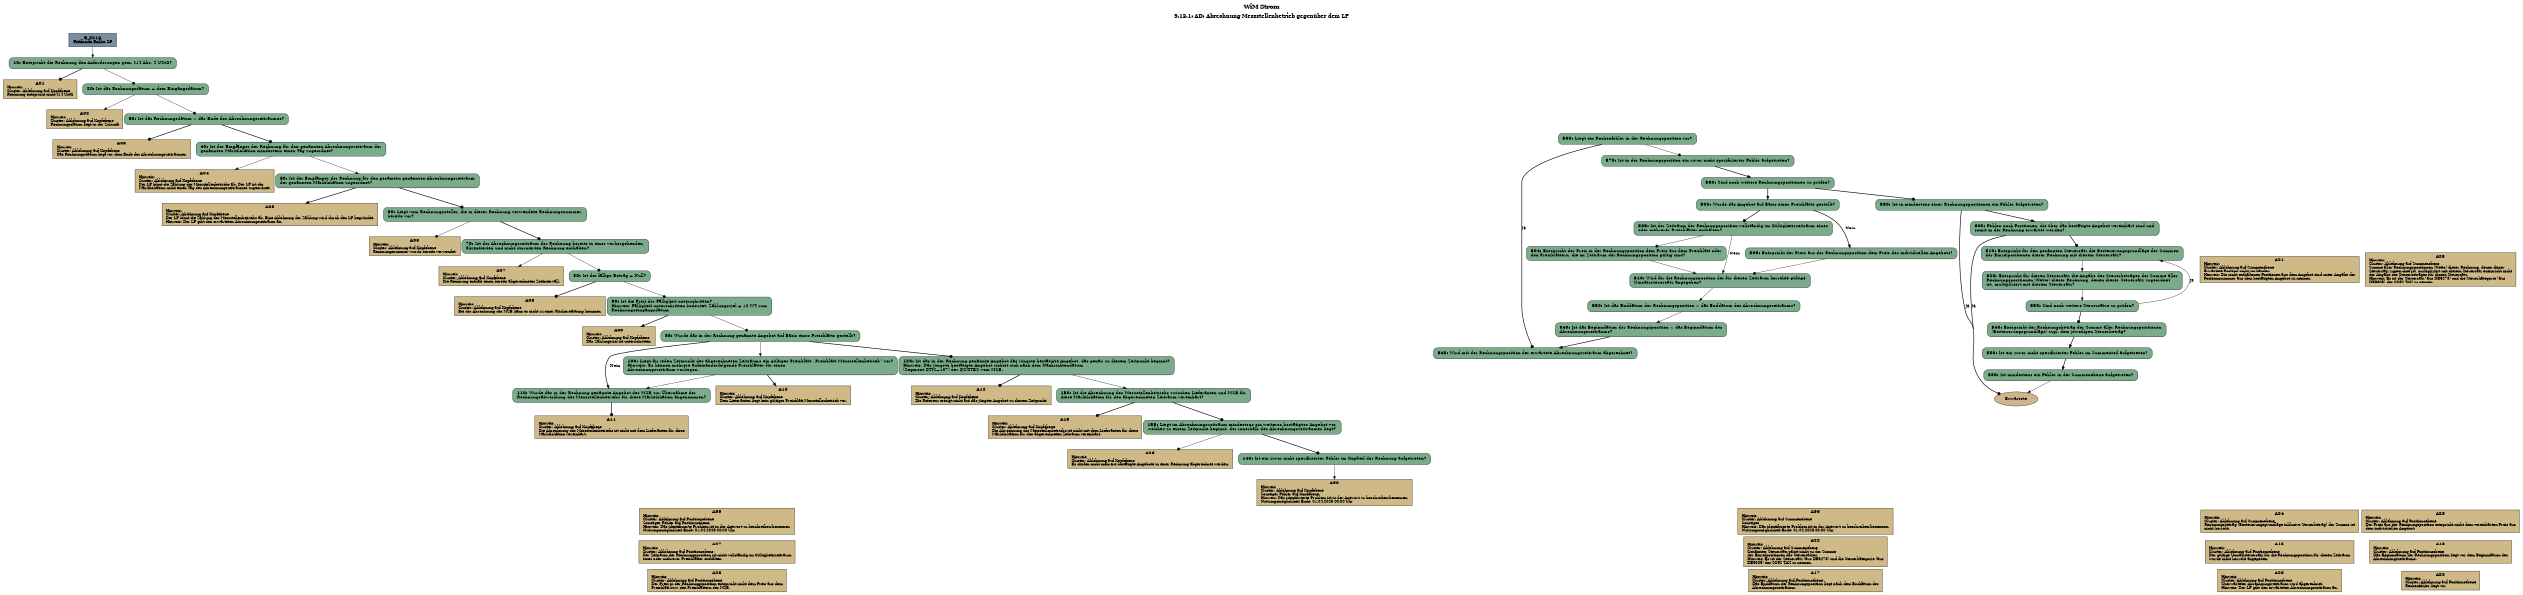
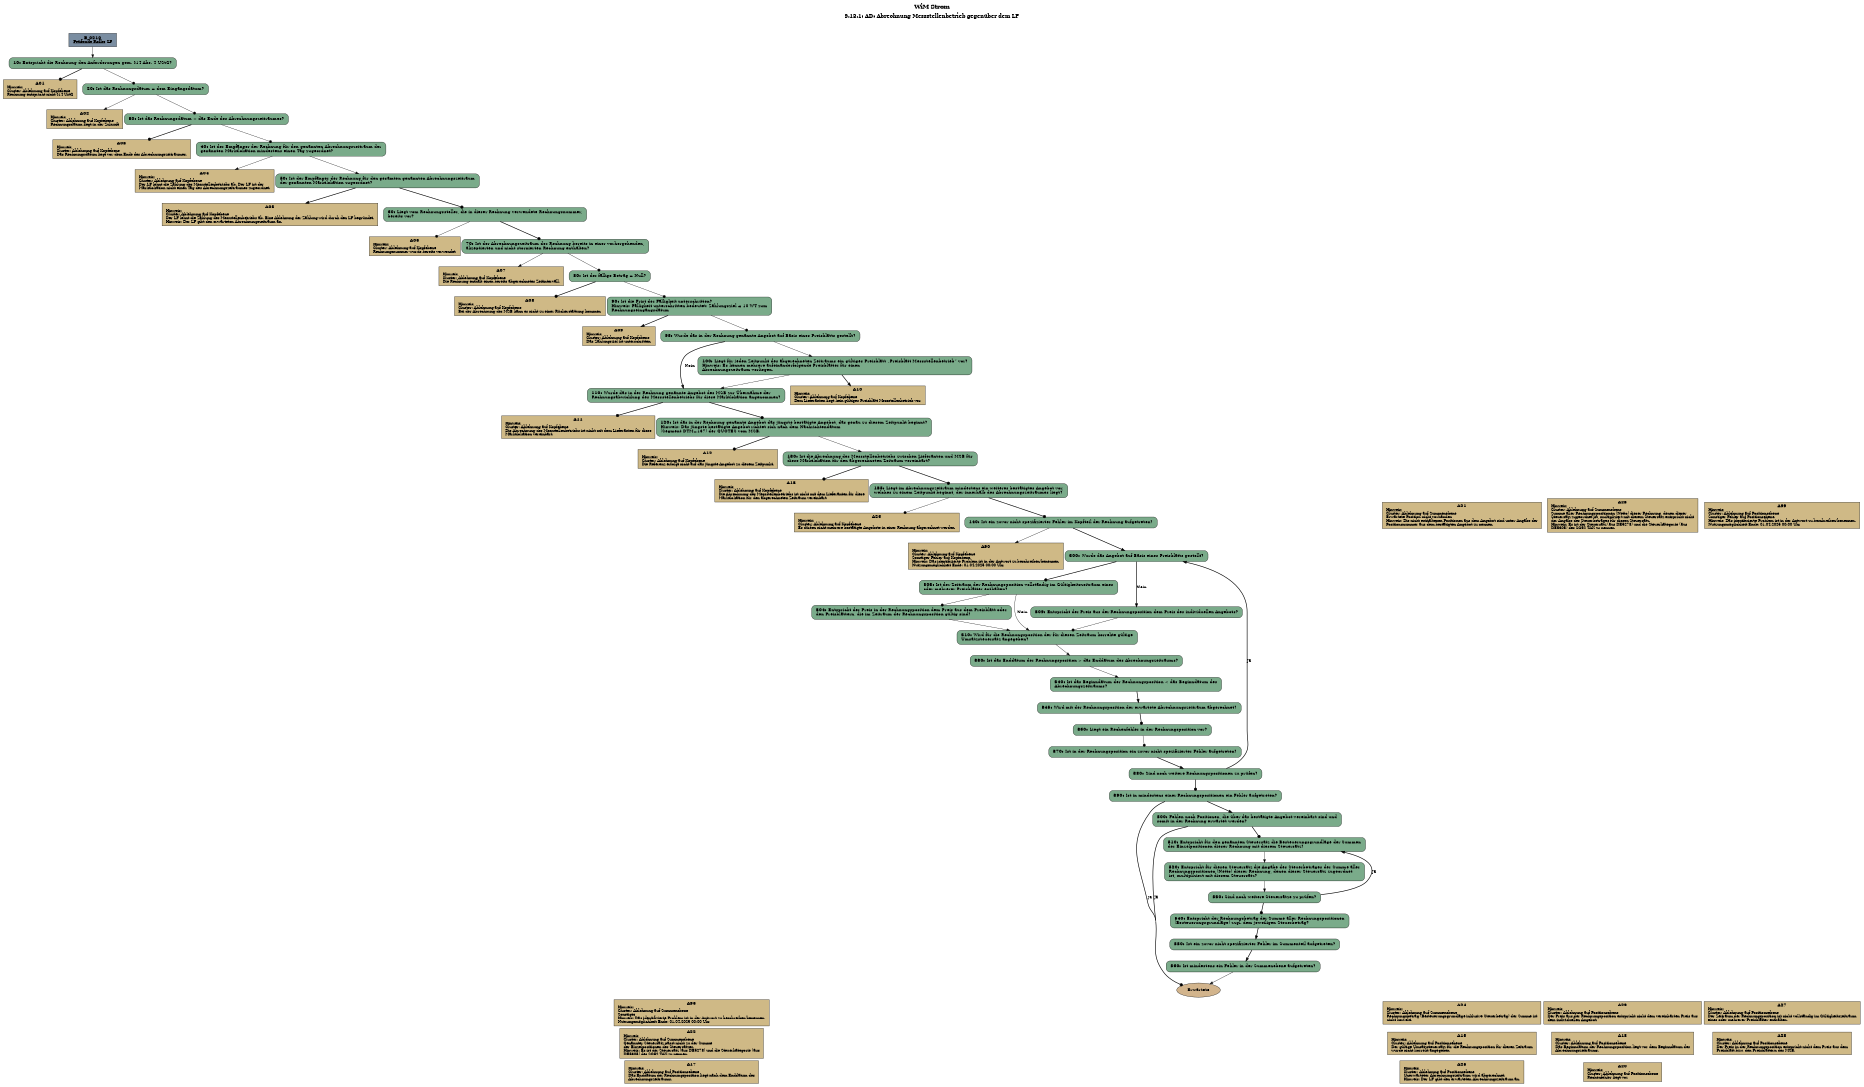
(245, 133) -> (245, 133)
(1522, 219) -> (1141, 718)
(2184, 291) -> (1366, 882)
(880, 349) -> (735, 410)
none -> (1097, 539)
